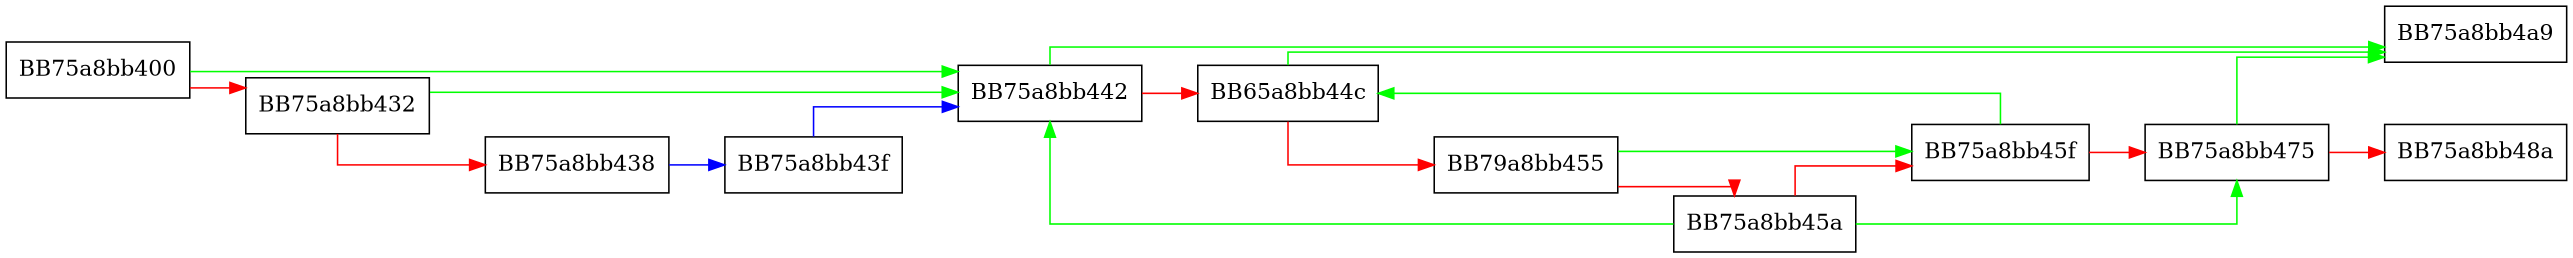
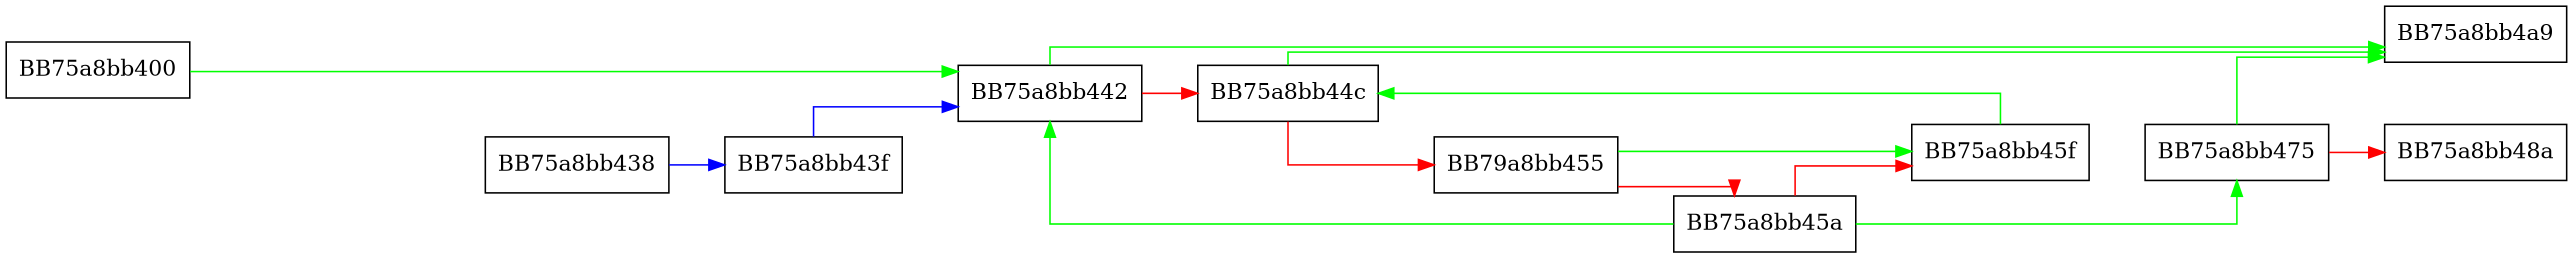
(1288, 93) -> (1288, 93)
(338, 106) -> none
(2109, 152) -> none
